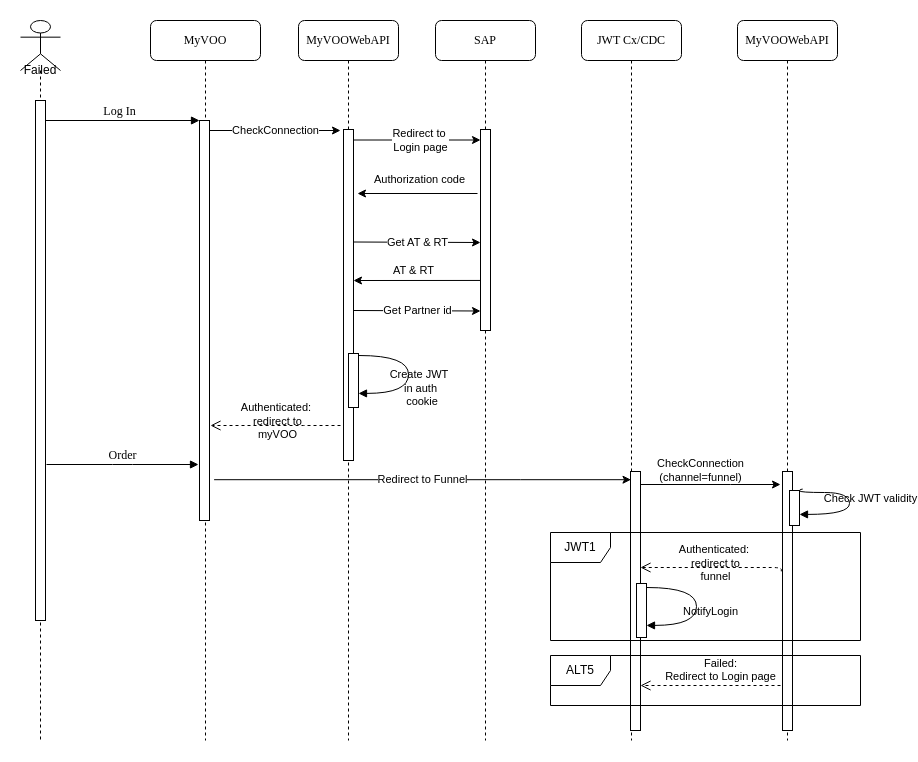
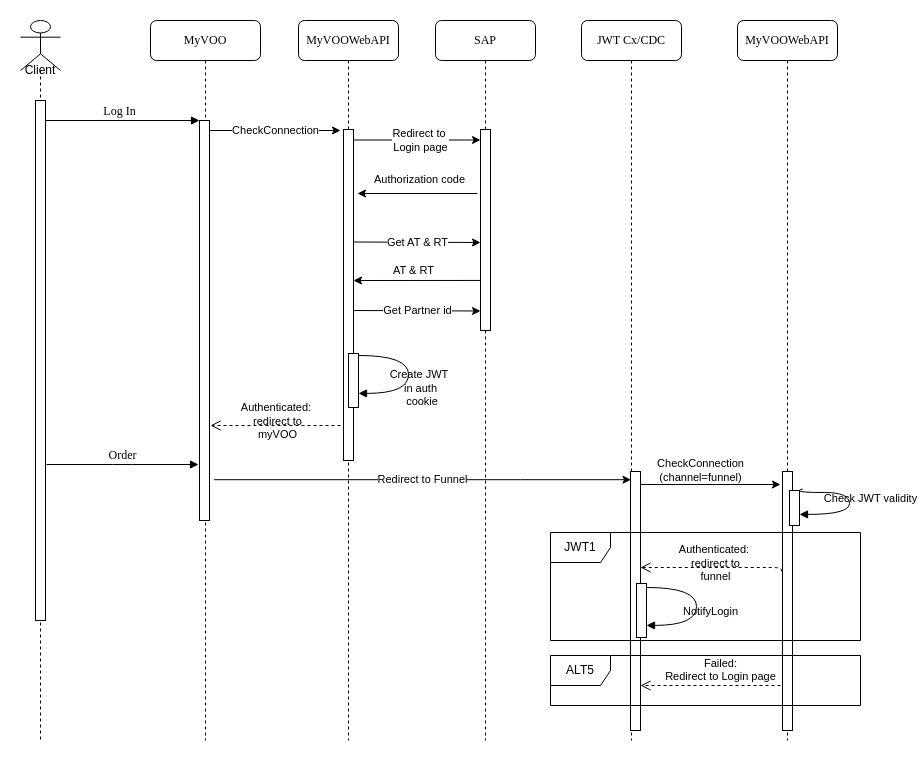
(41, 71) -> (41, 71)
